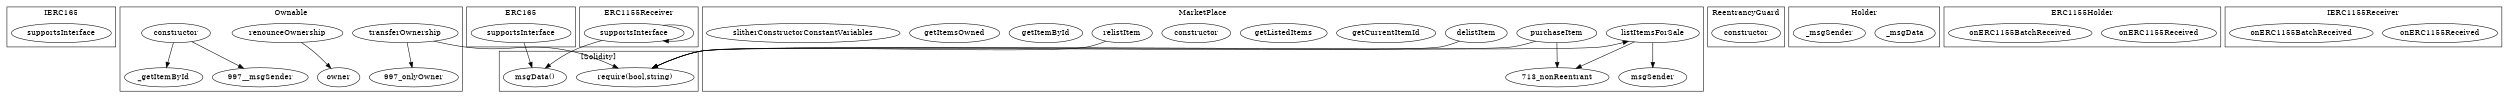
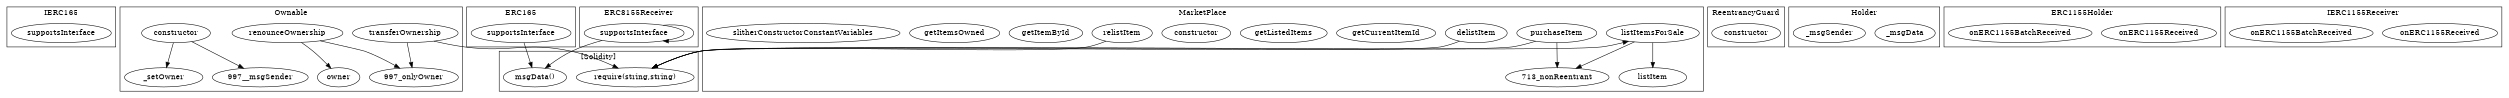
(639, 13) -> (639, 13)
none -> (359, 50)
(164, 77) -> (164, 77)
(635, 77) -> (635, 77)
(1653, 77) -> (1653, 77)
